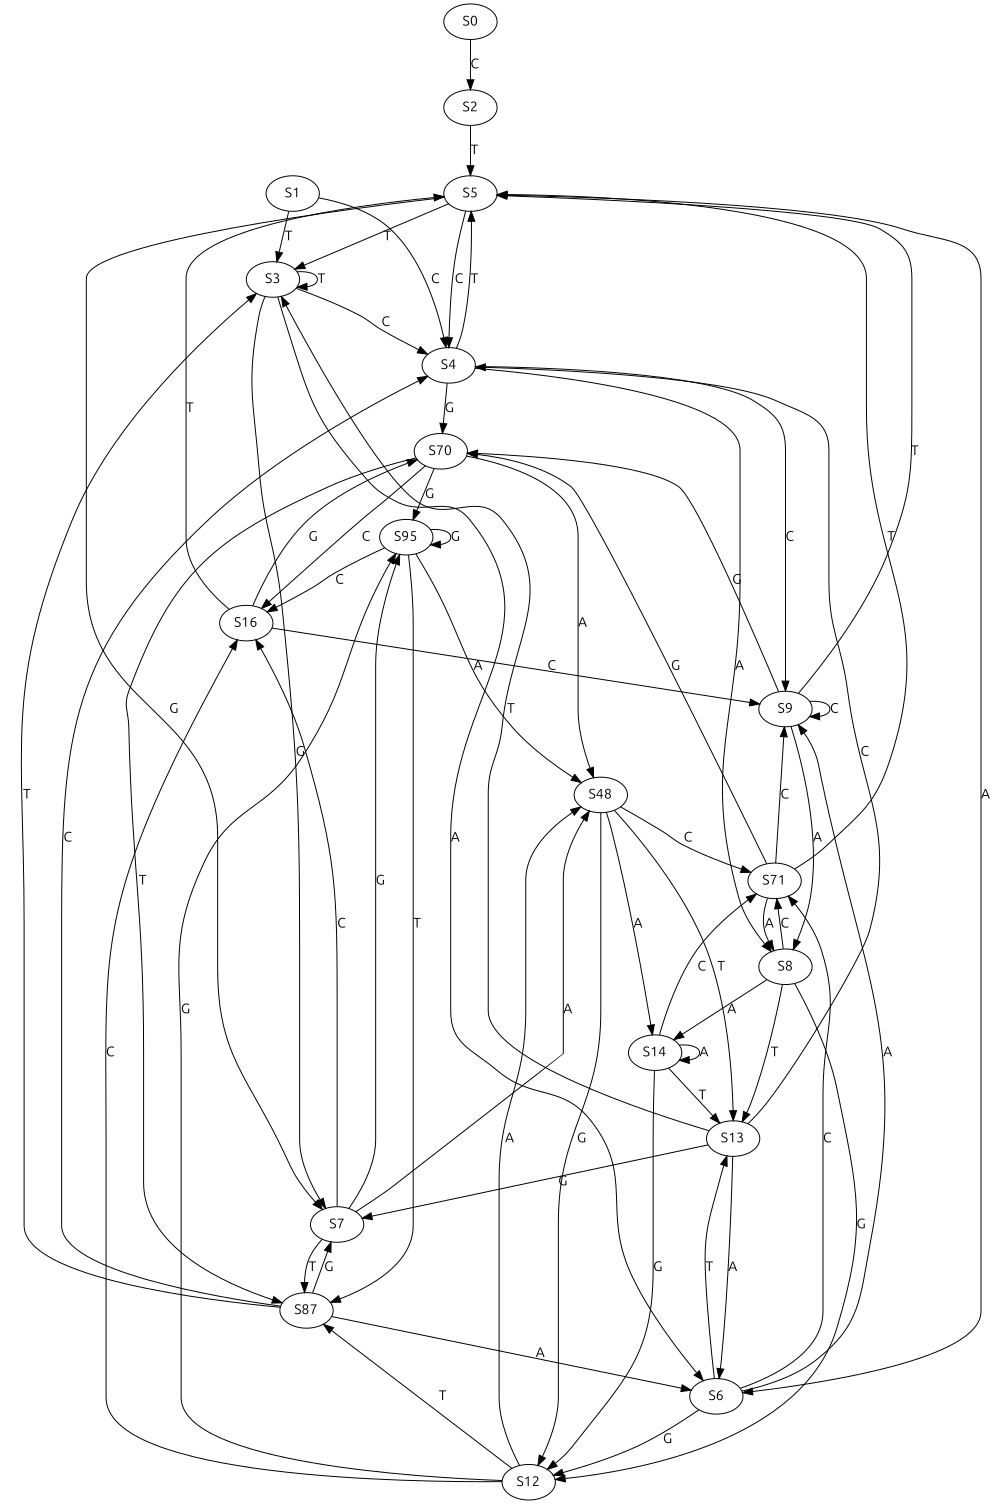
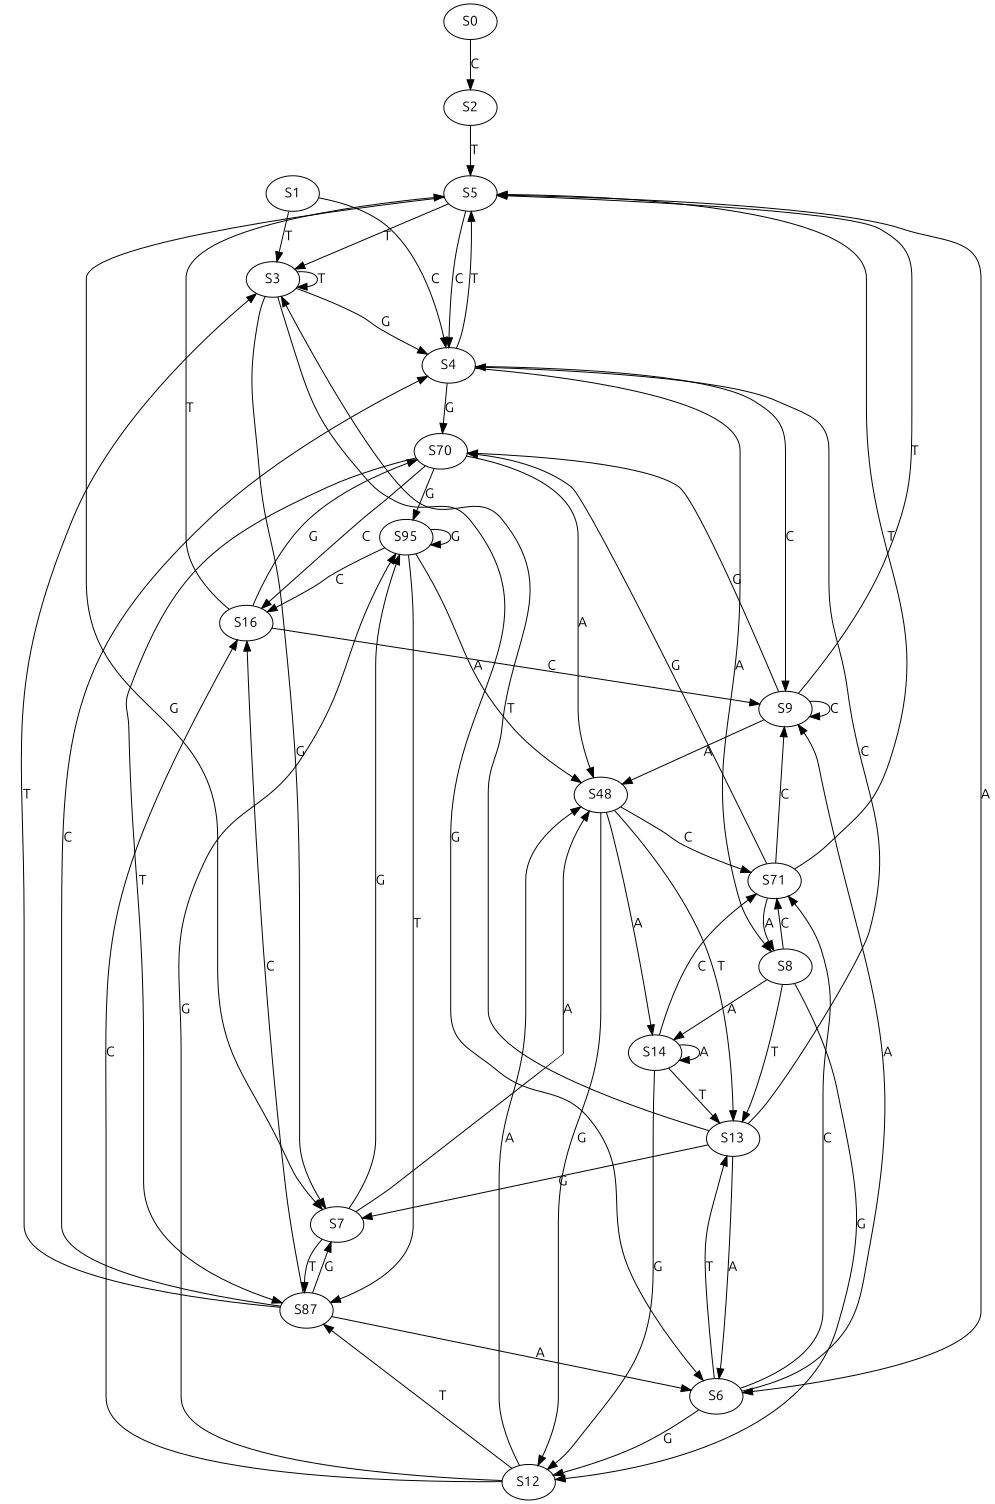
(386, 322) -> (386, 322)
(812, 833) -> (698, 750)
(456, 838) -> (456, 838)
(336, 921) -> (265, 973)
